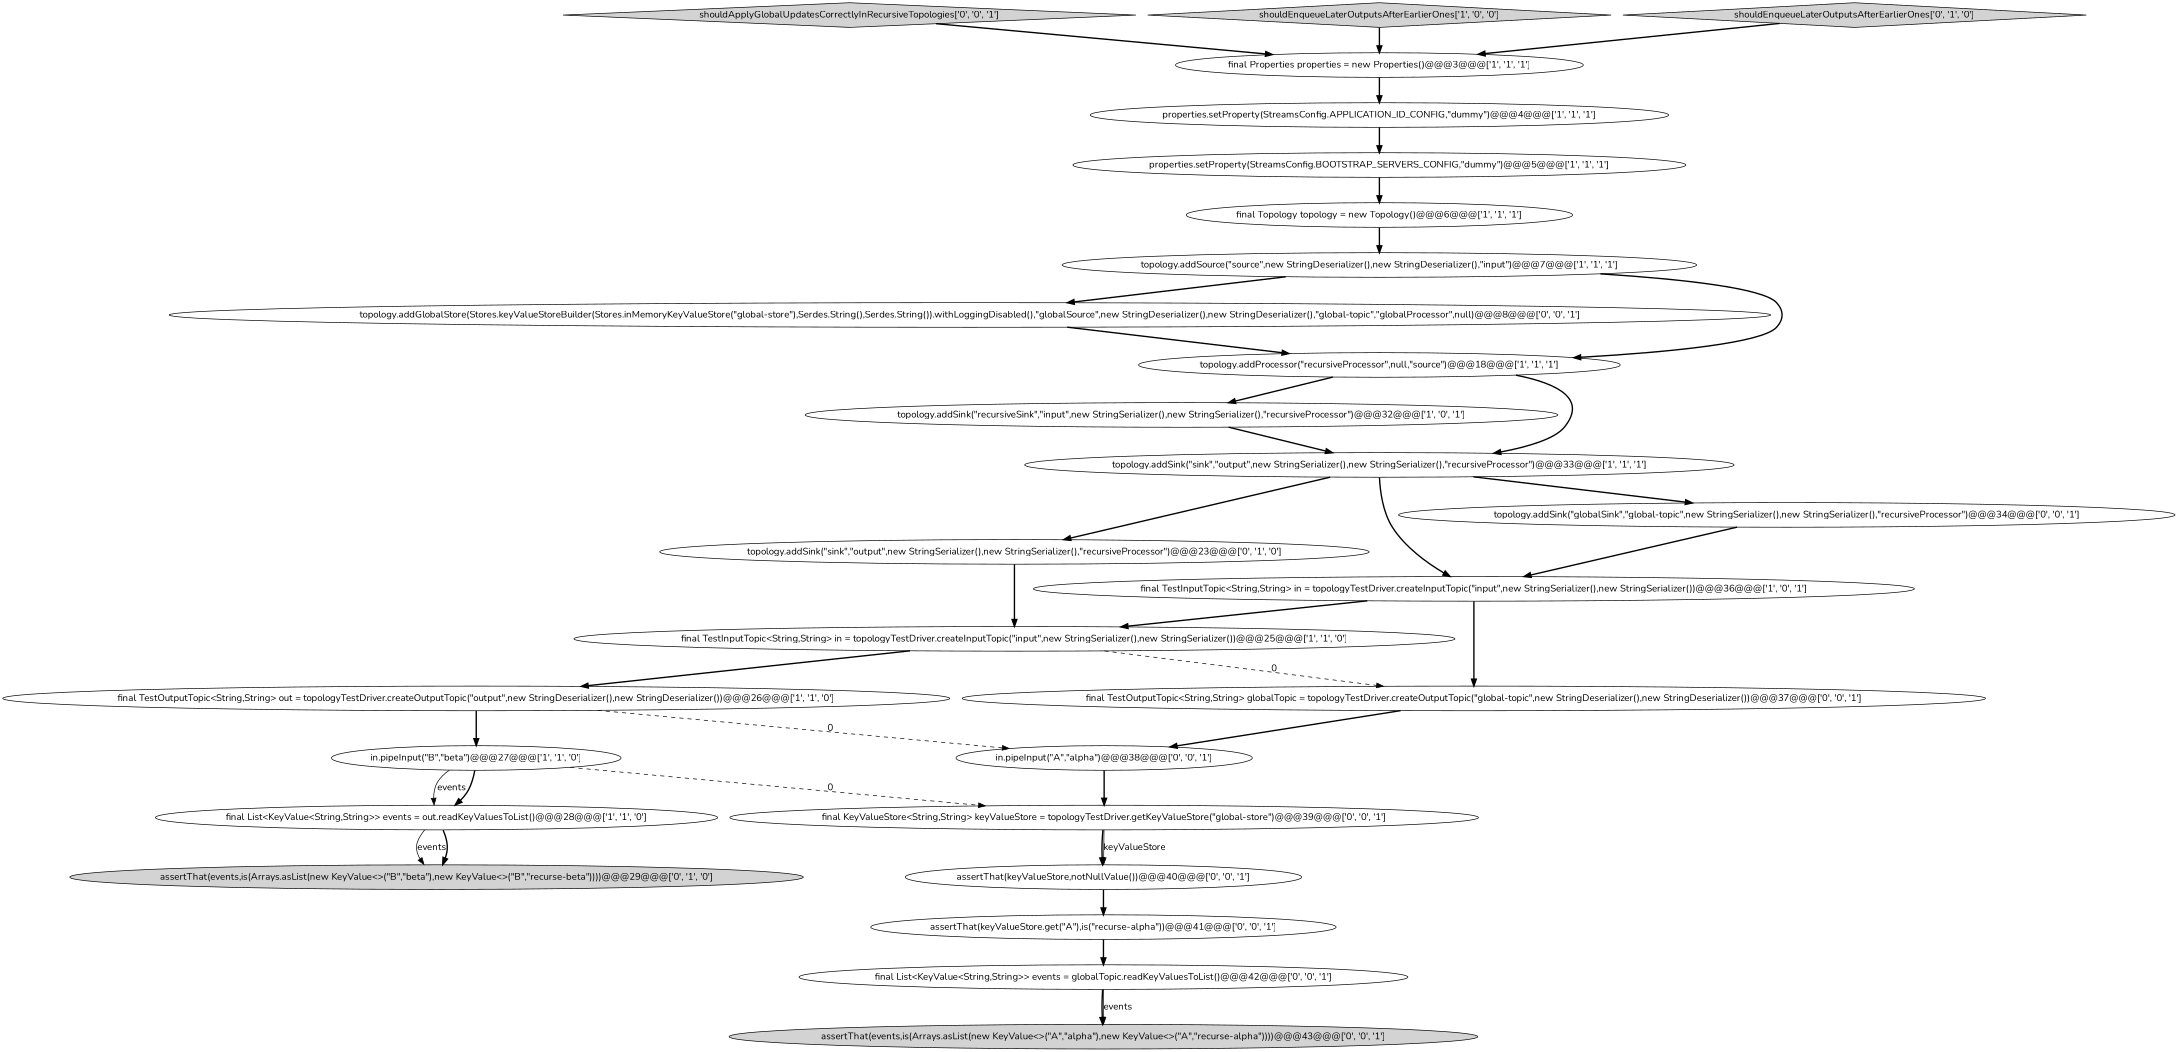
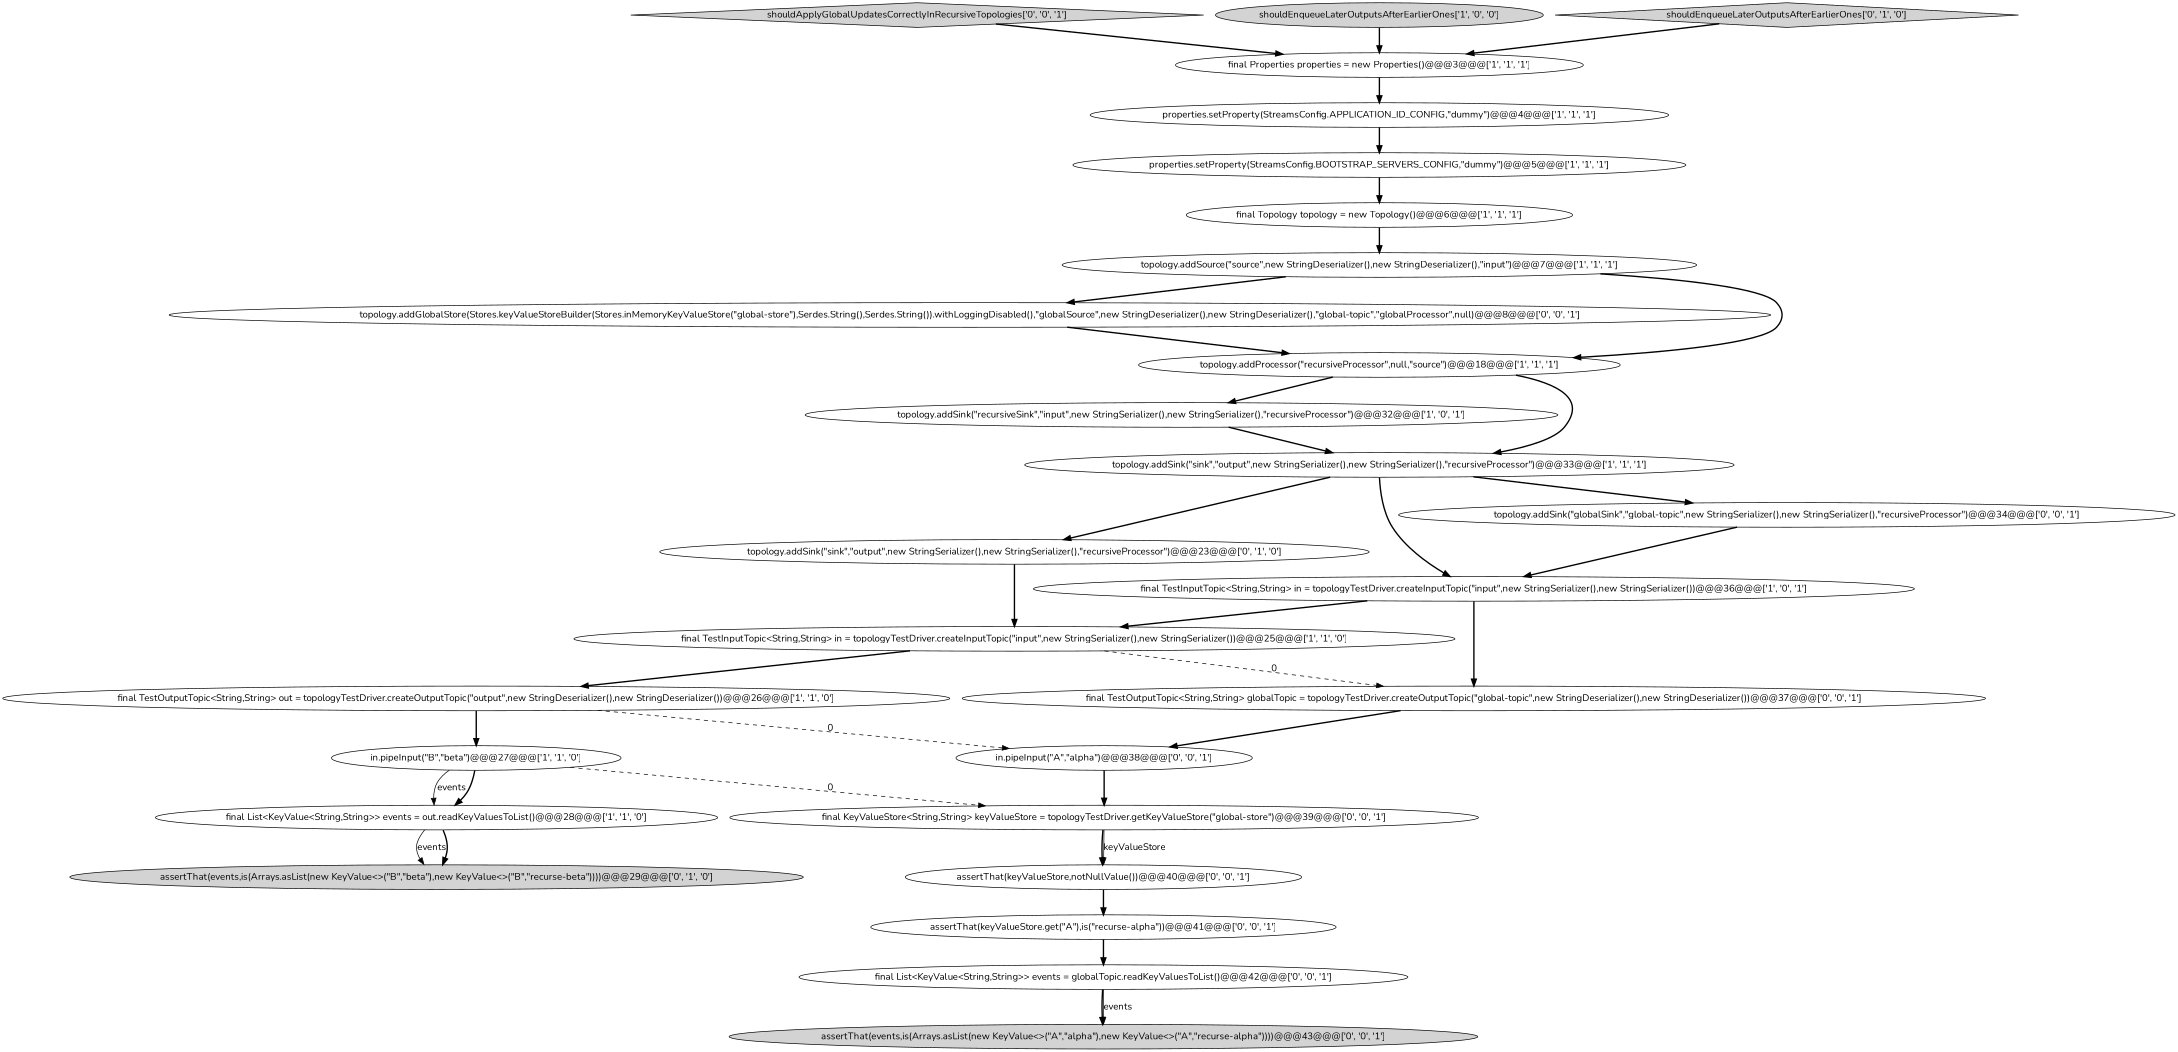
(1379, 15) -> (1379, 15)
